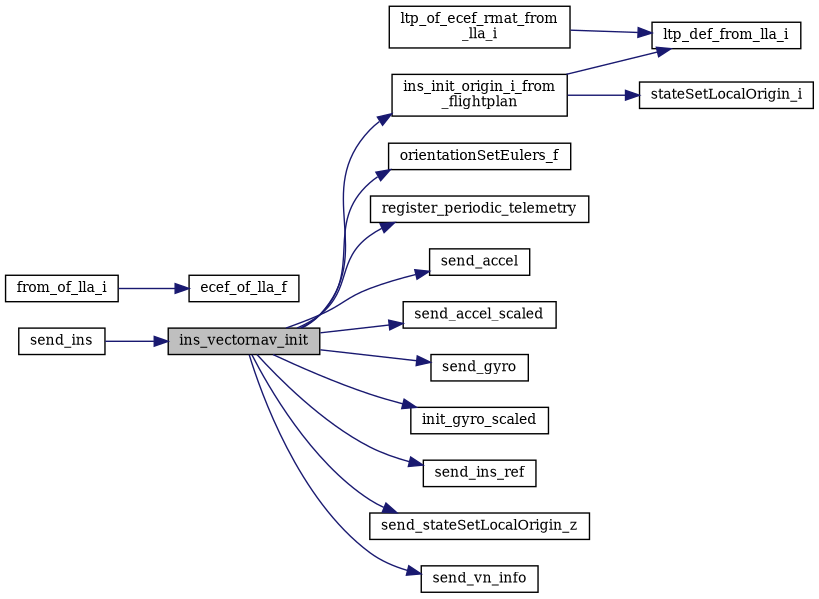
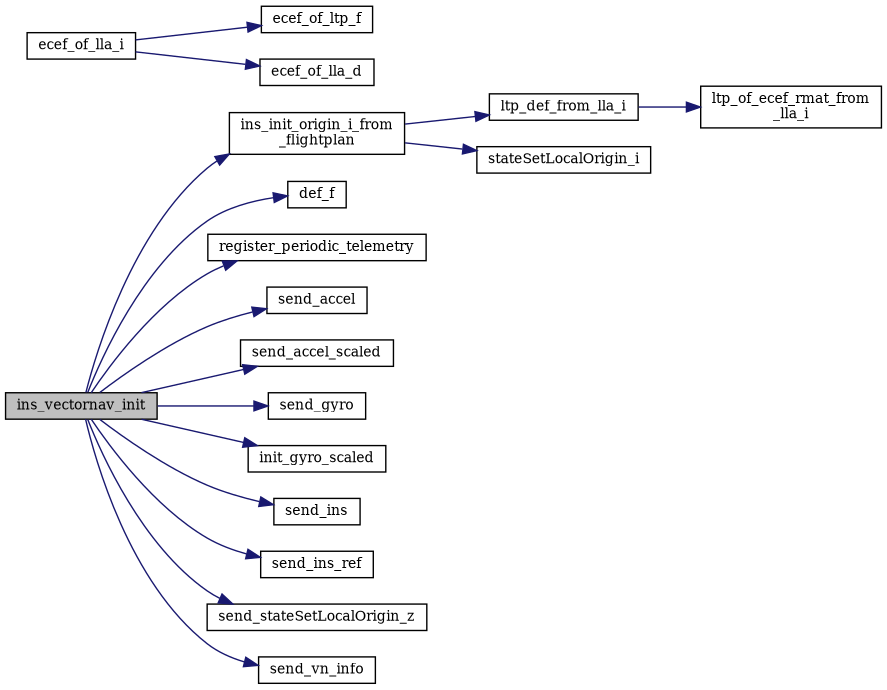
(604, 31) -> (662, 107)
none -> (317, 72)
(480, 156) -> (317, 195)
(62, 288) -> (81, 46)
(244, 288) -> (317, 19)
(130, 341) -> (175, 469)
